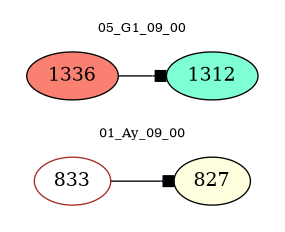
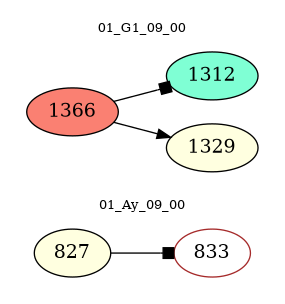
(142, 29) -> (142, 29)
(73, 76) -> (73, 112)
none -> (212, 148)
(136, 181) -> (136, 253)
